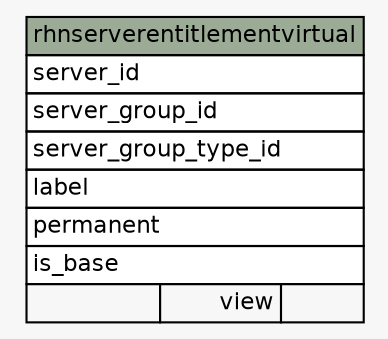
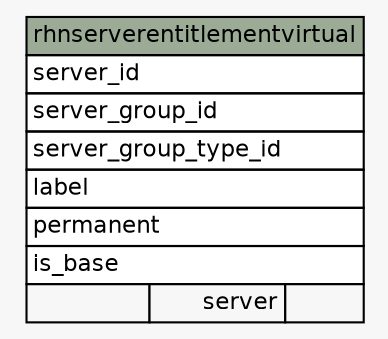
(247, 302) -> (241, 302)
